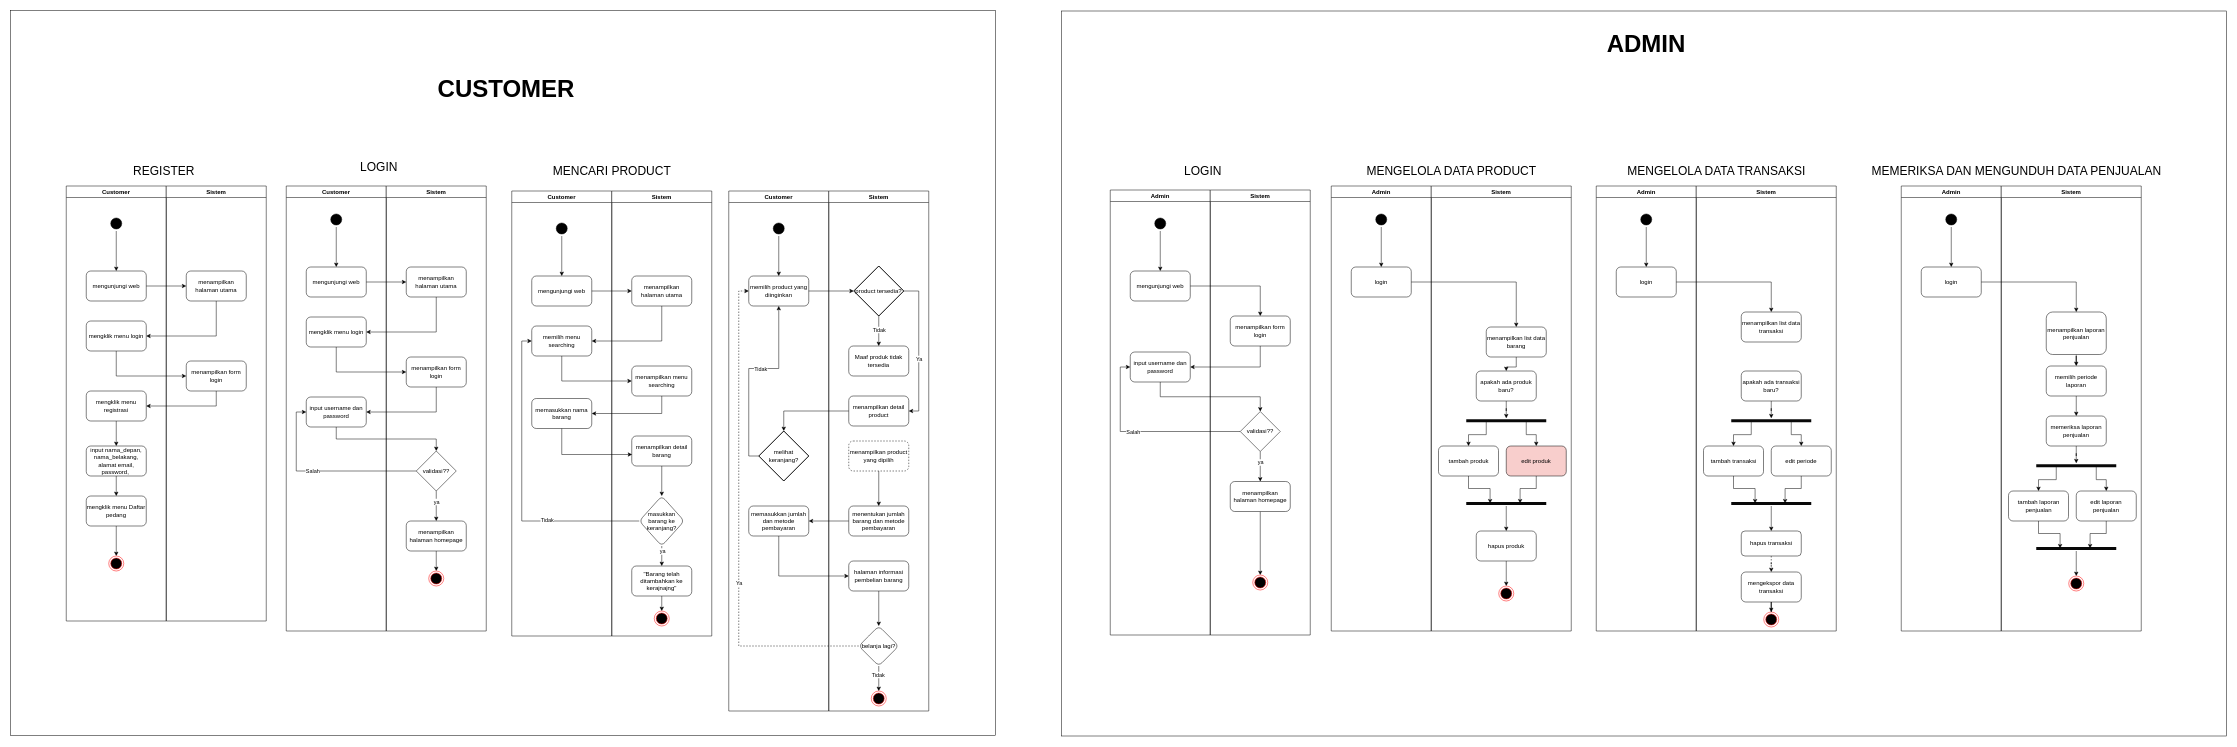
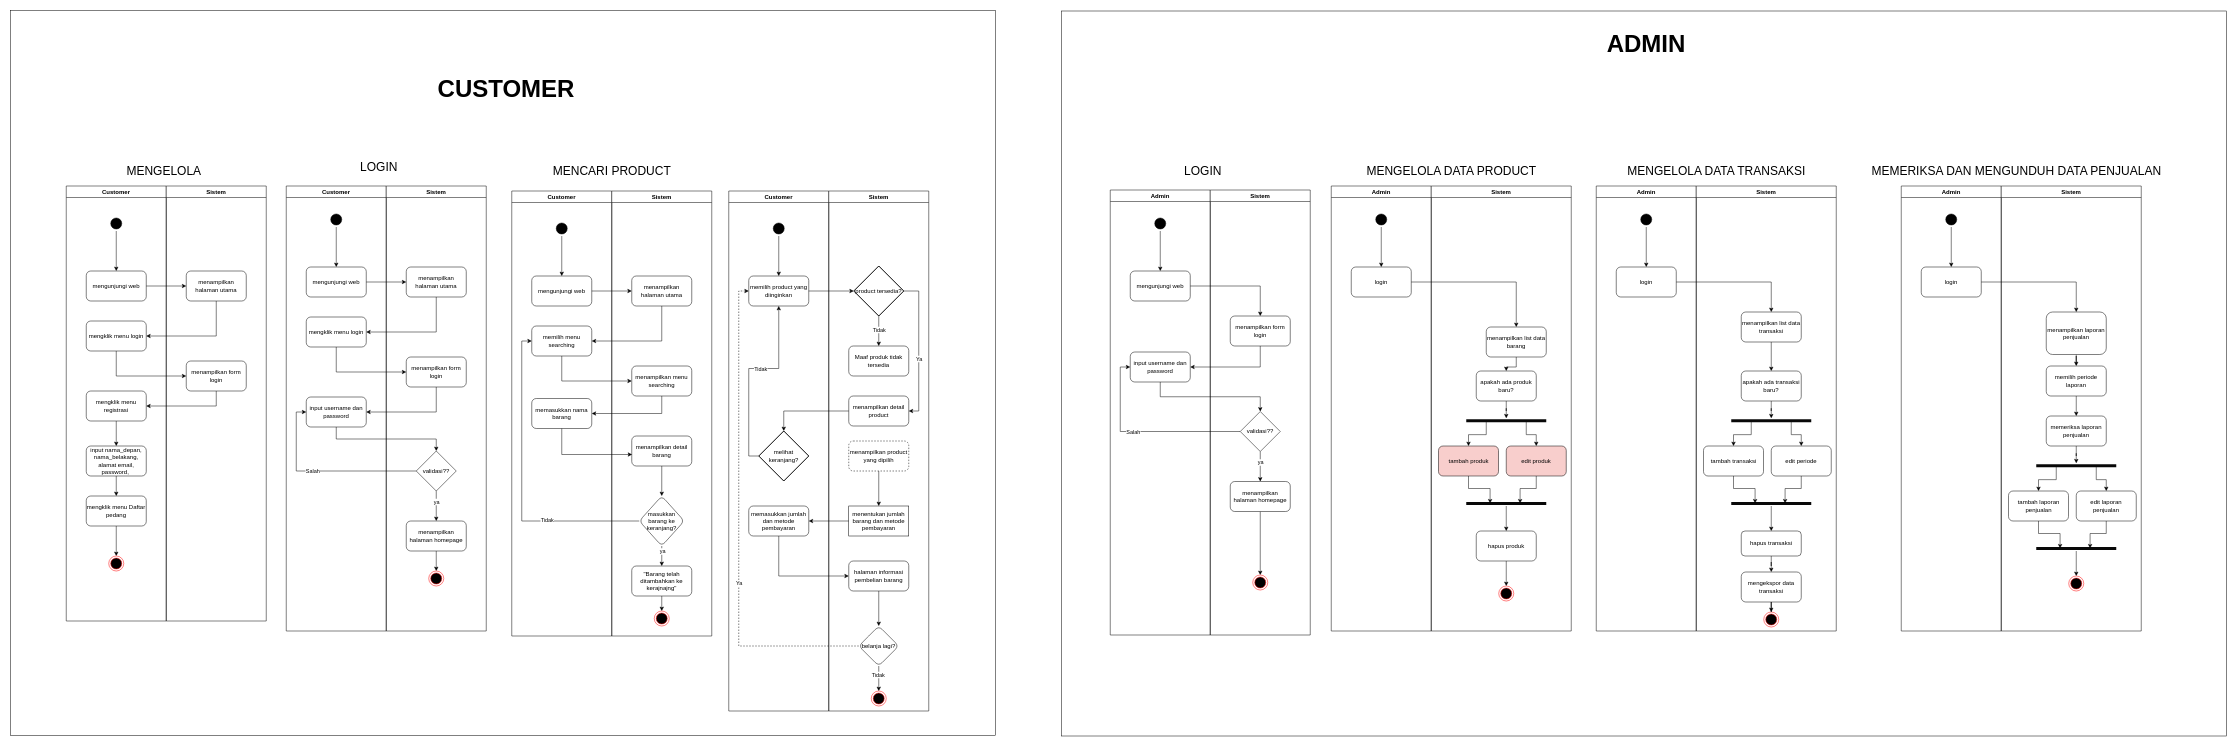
(164, 171) -> (164, 171)
none -> (1771, 367)
(1469, 461) -> (1469, 461)
(879, 521) -> (879, 521)
(1771, 565) -> (1771, 565)
